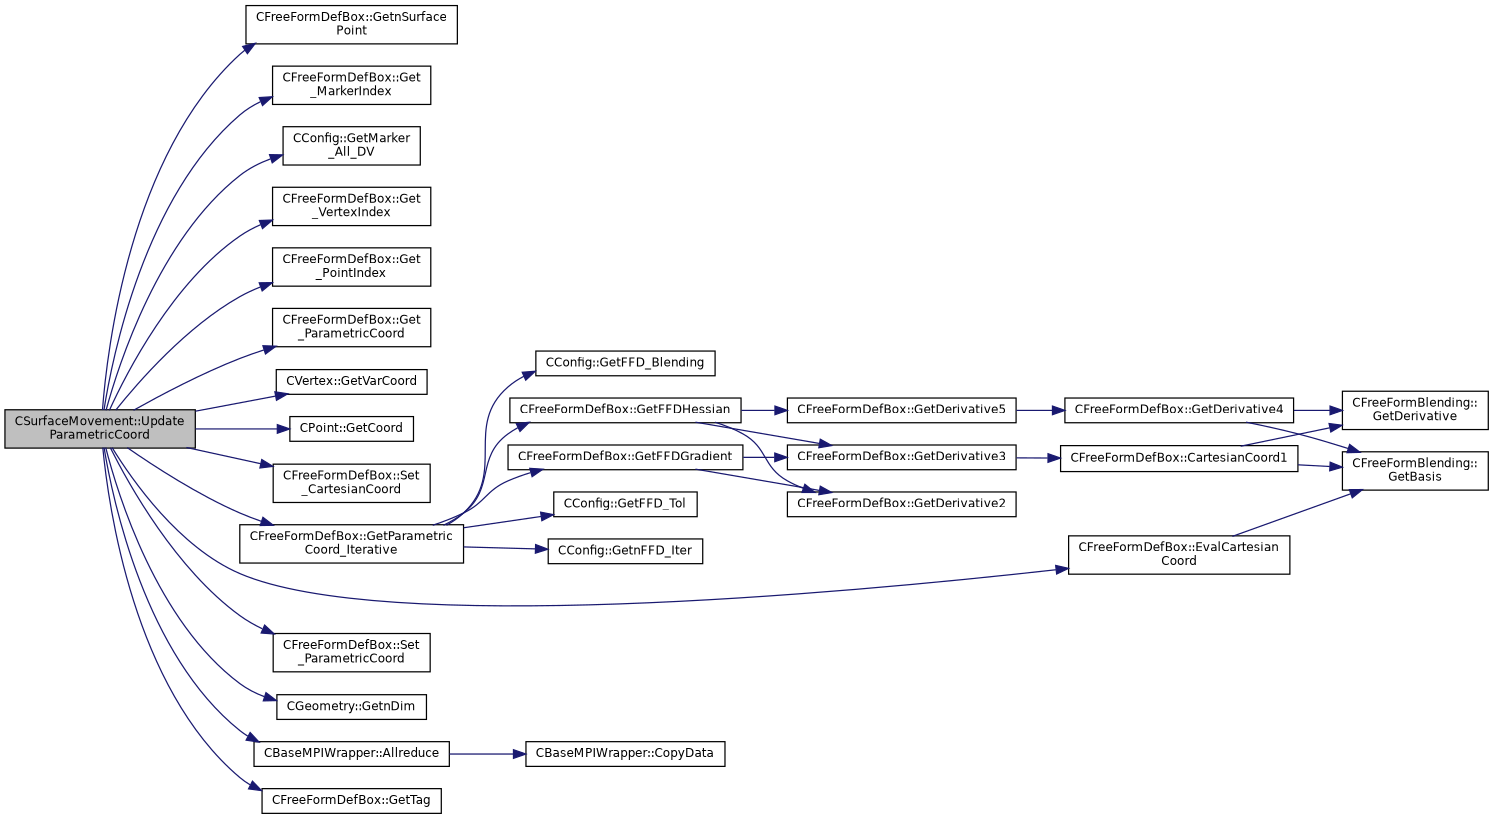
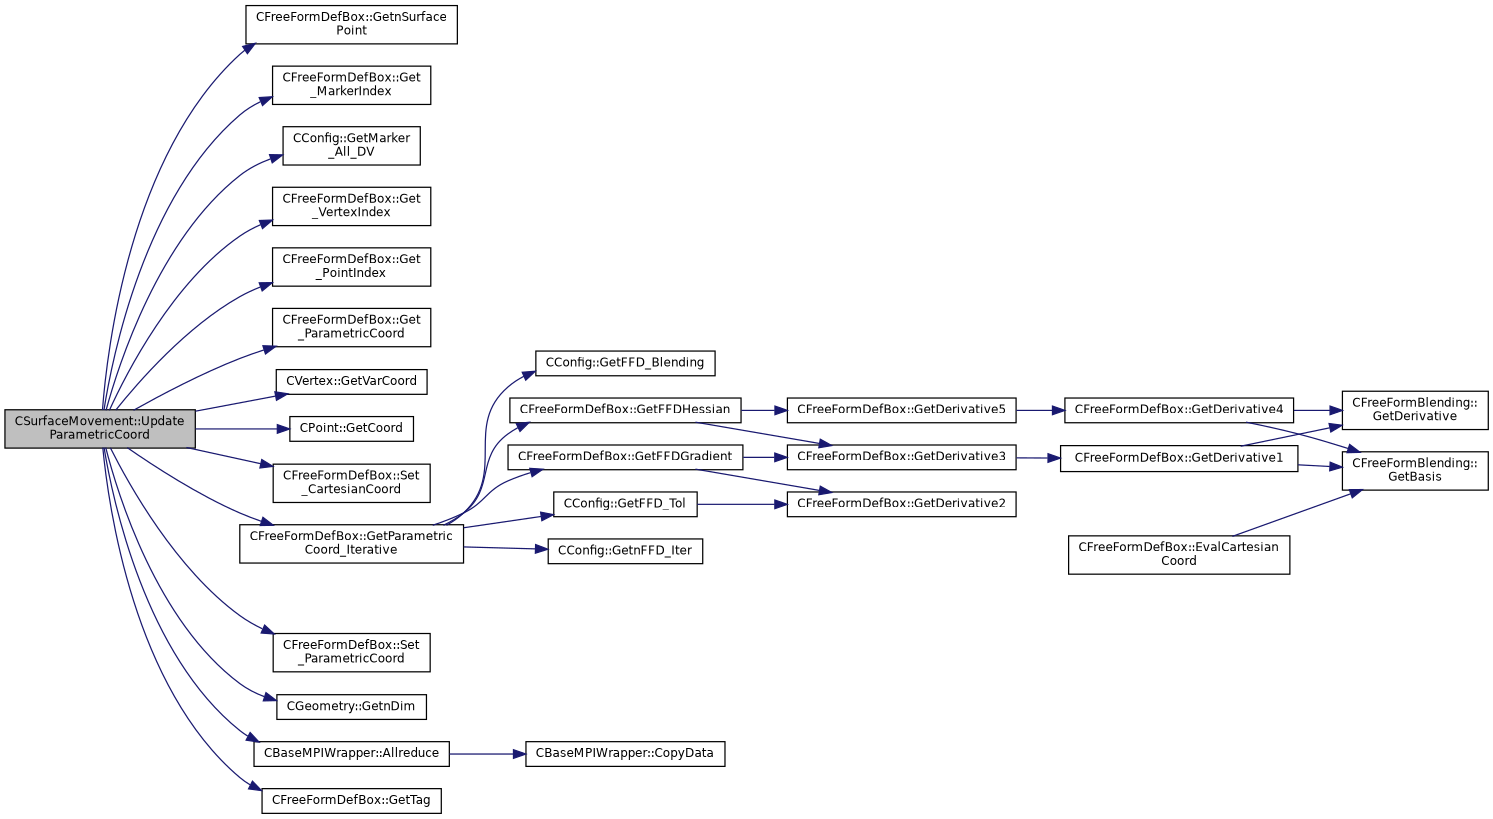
(760, 450) -> (736, 504)
(1179, 459) -> (1179, 459)
(556, 605) -> none
